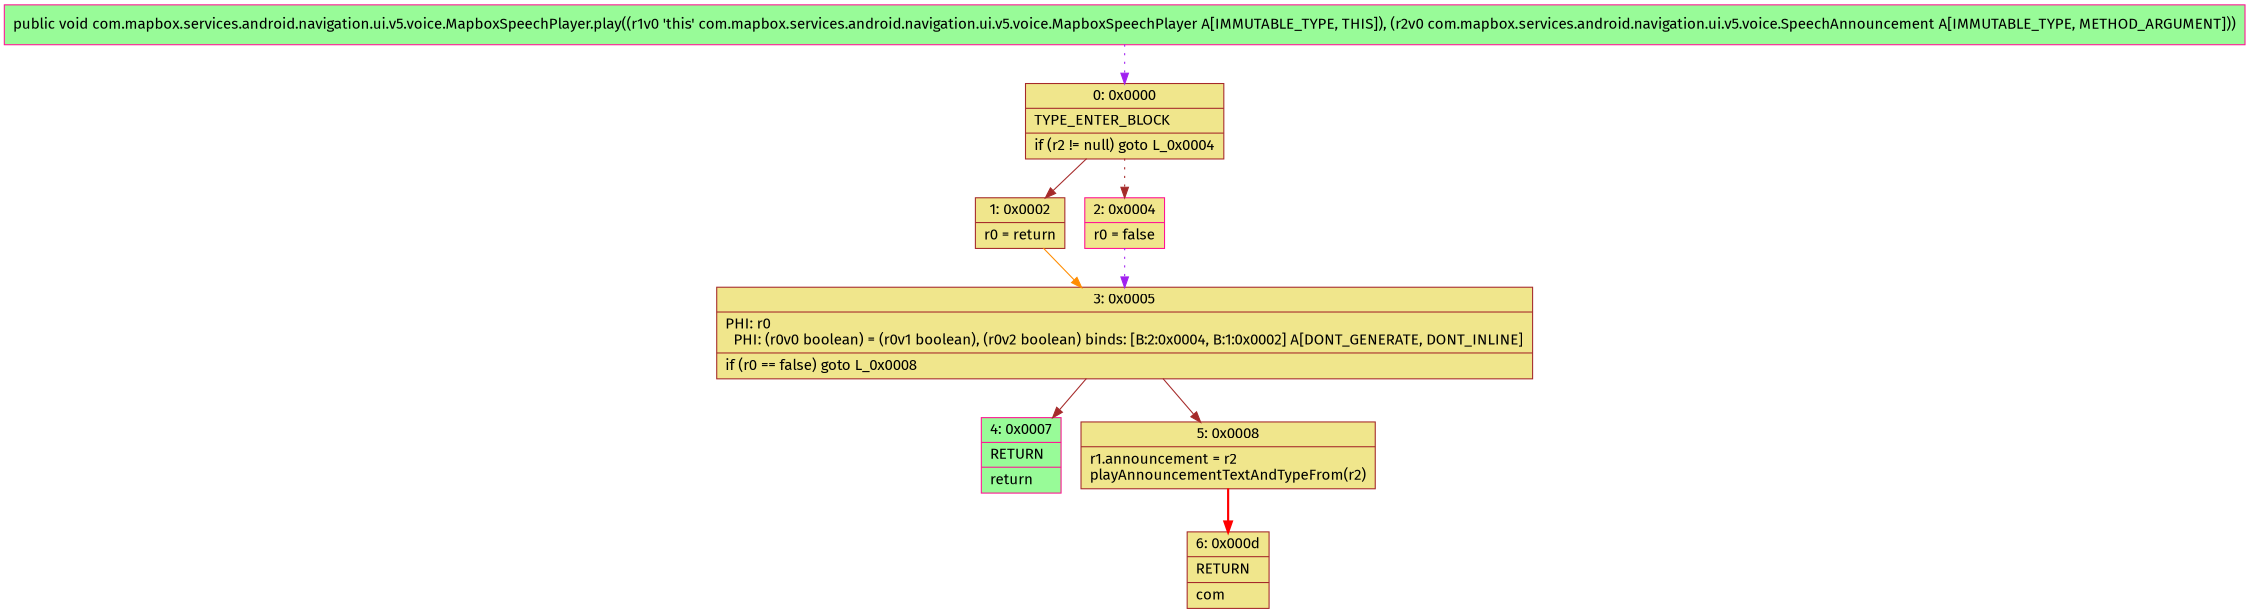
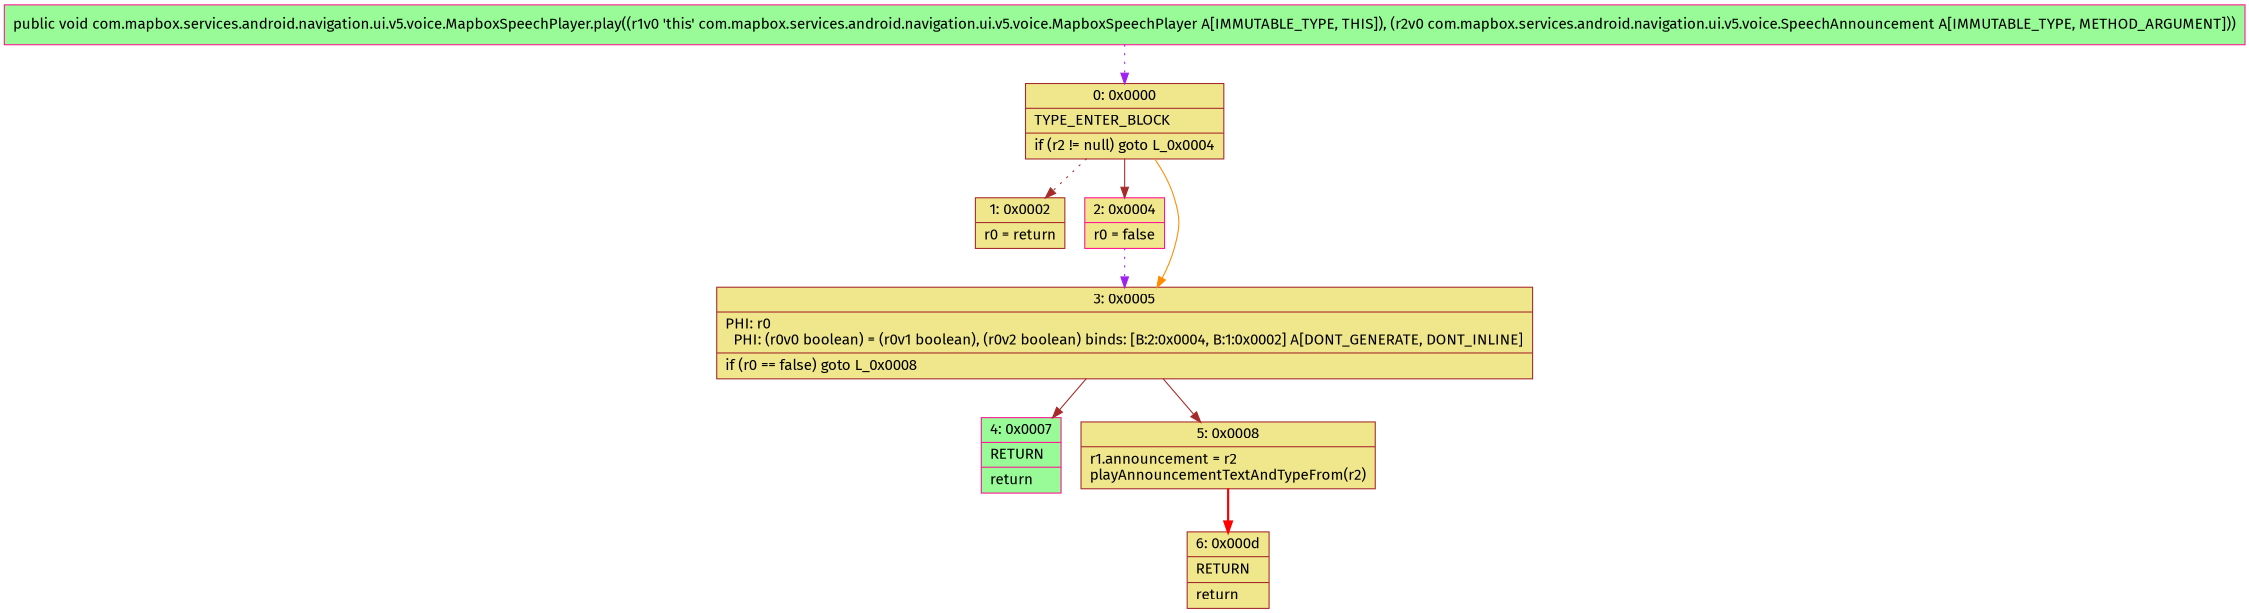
(1125, 173) -> (1125, 173)
(1070, 175) -> (1070, 175)
(1059, 264) -> (1179, 217)
(1211, 595) -> (1217, 595)
